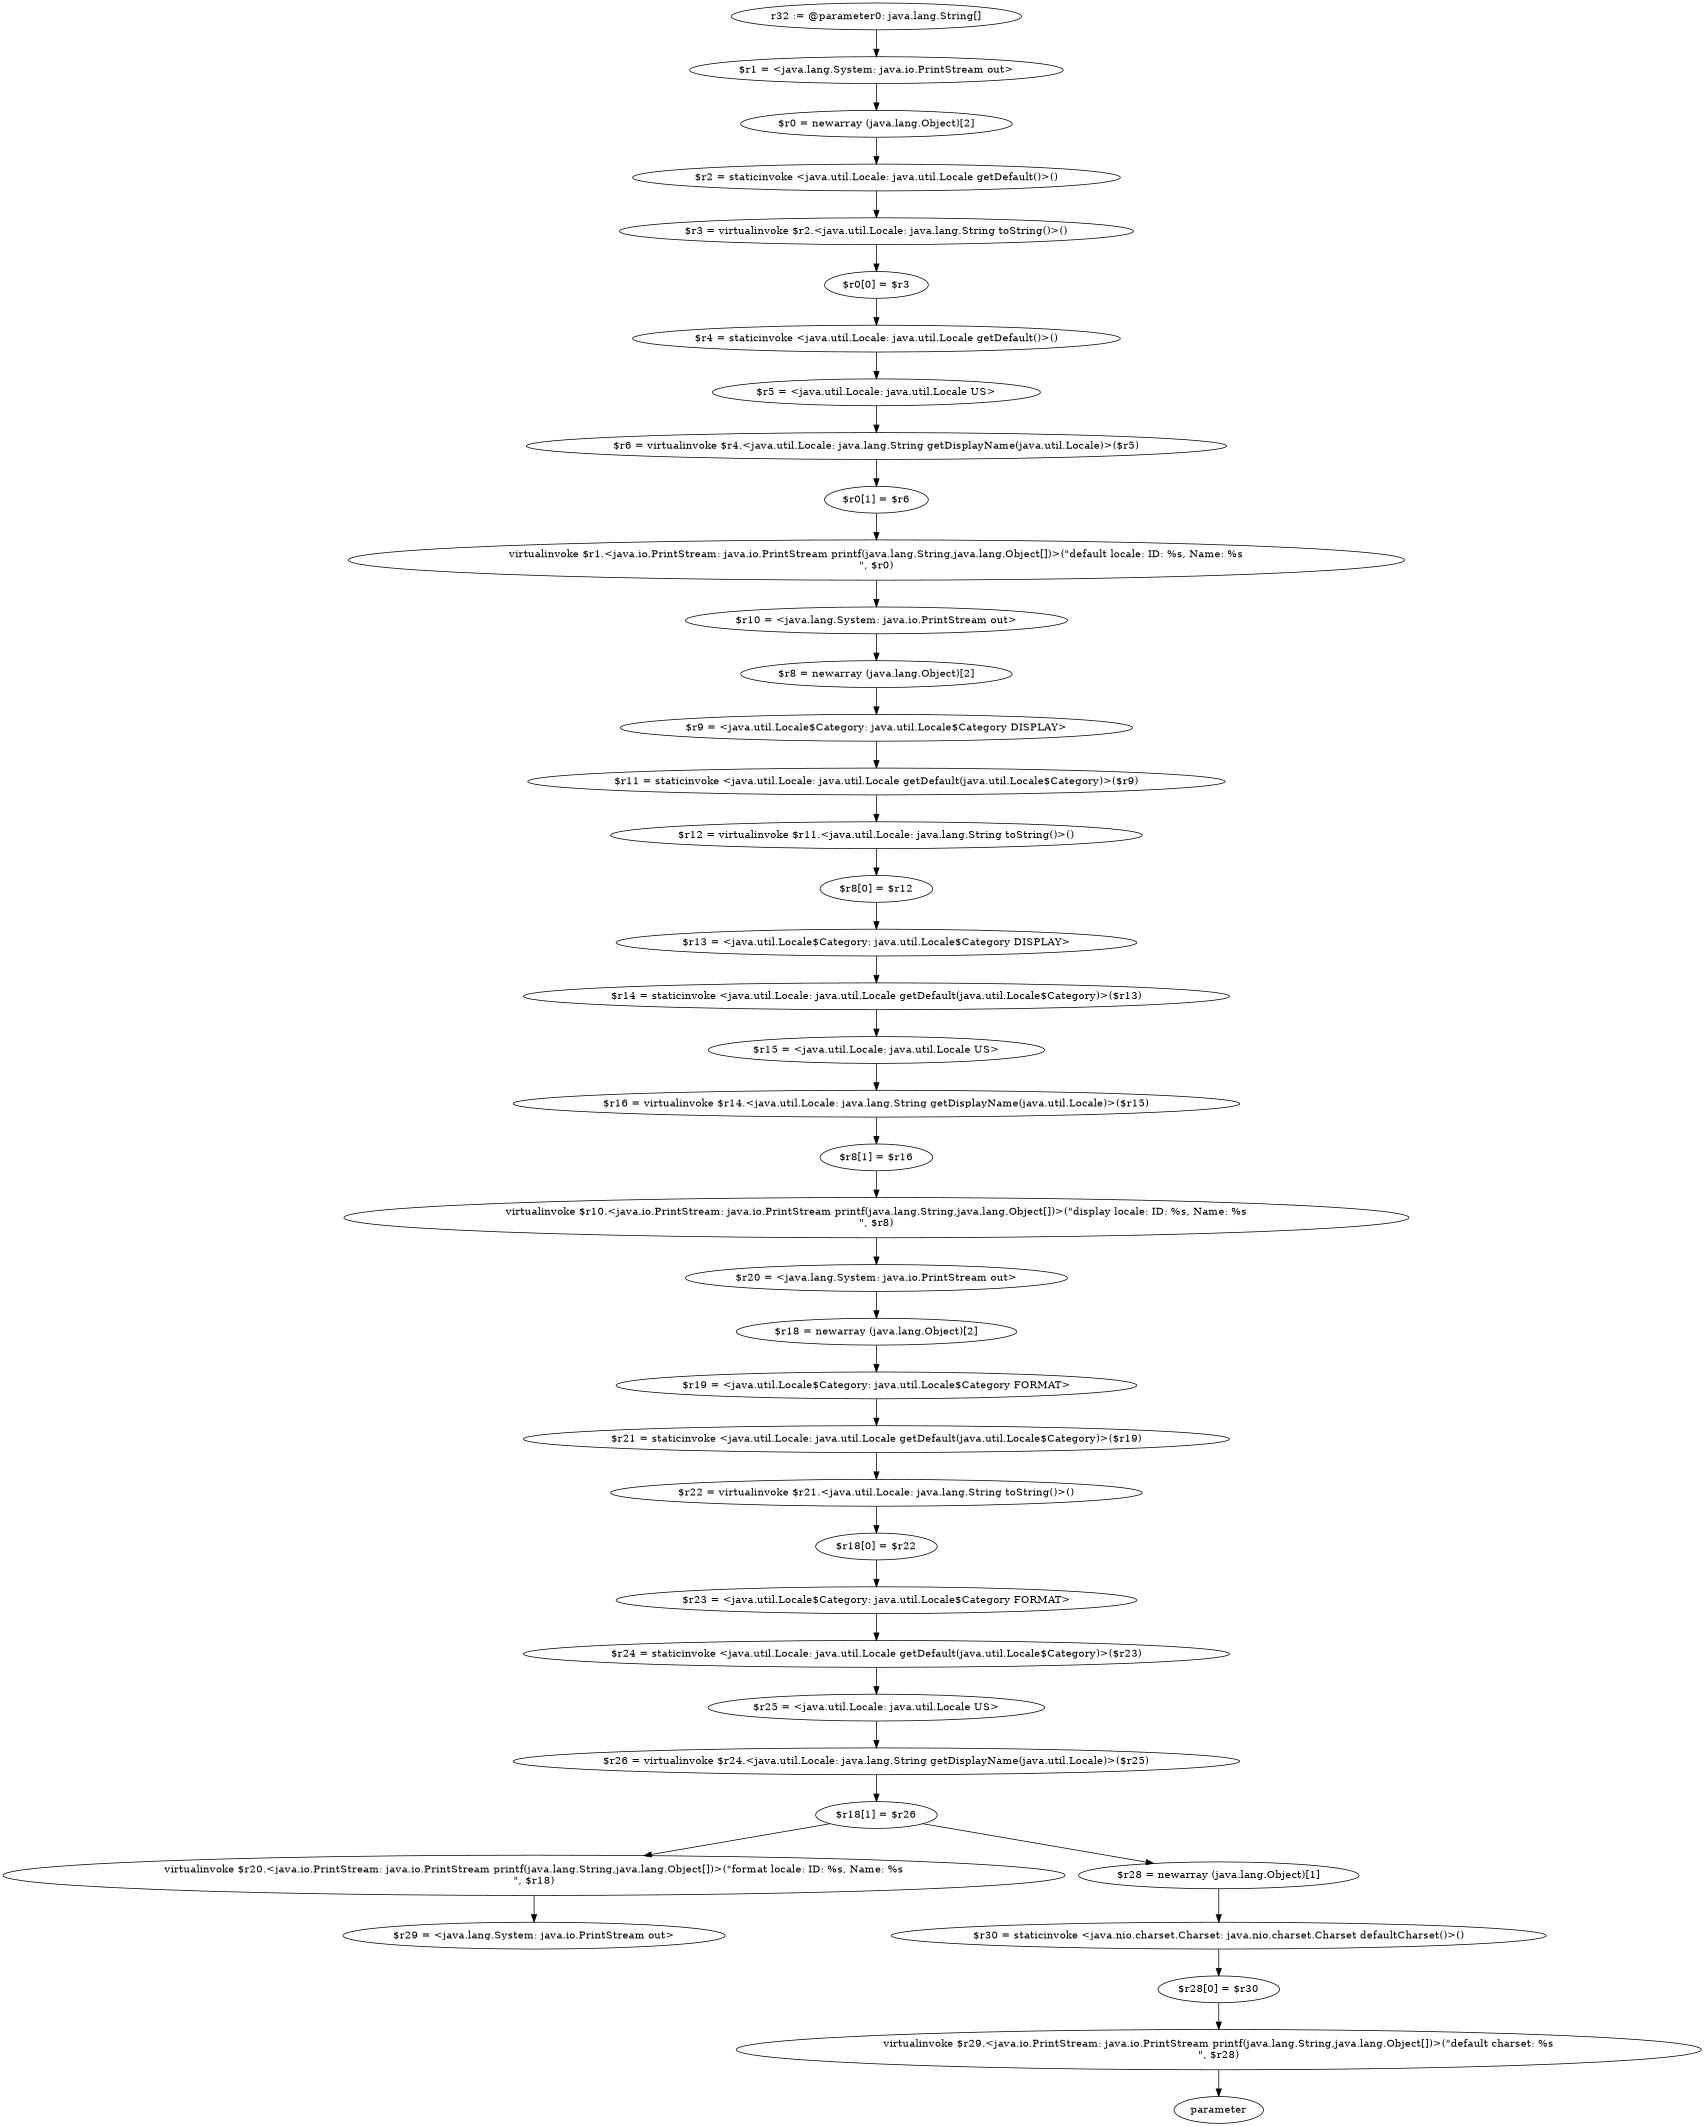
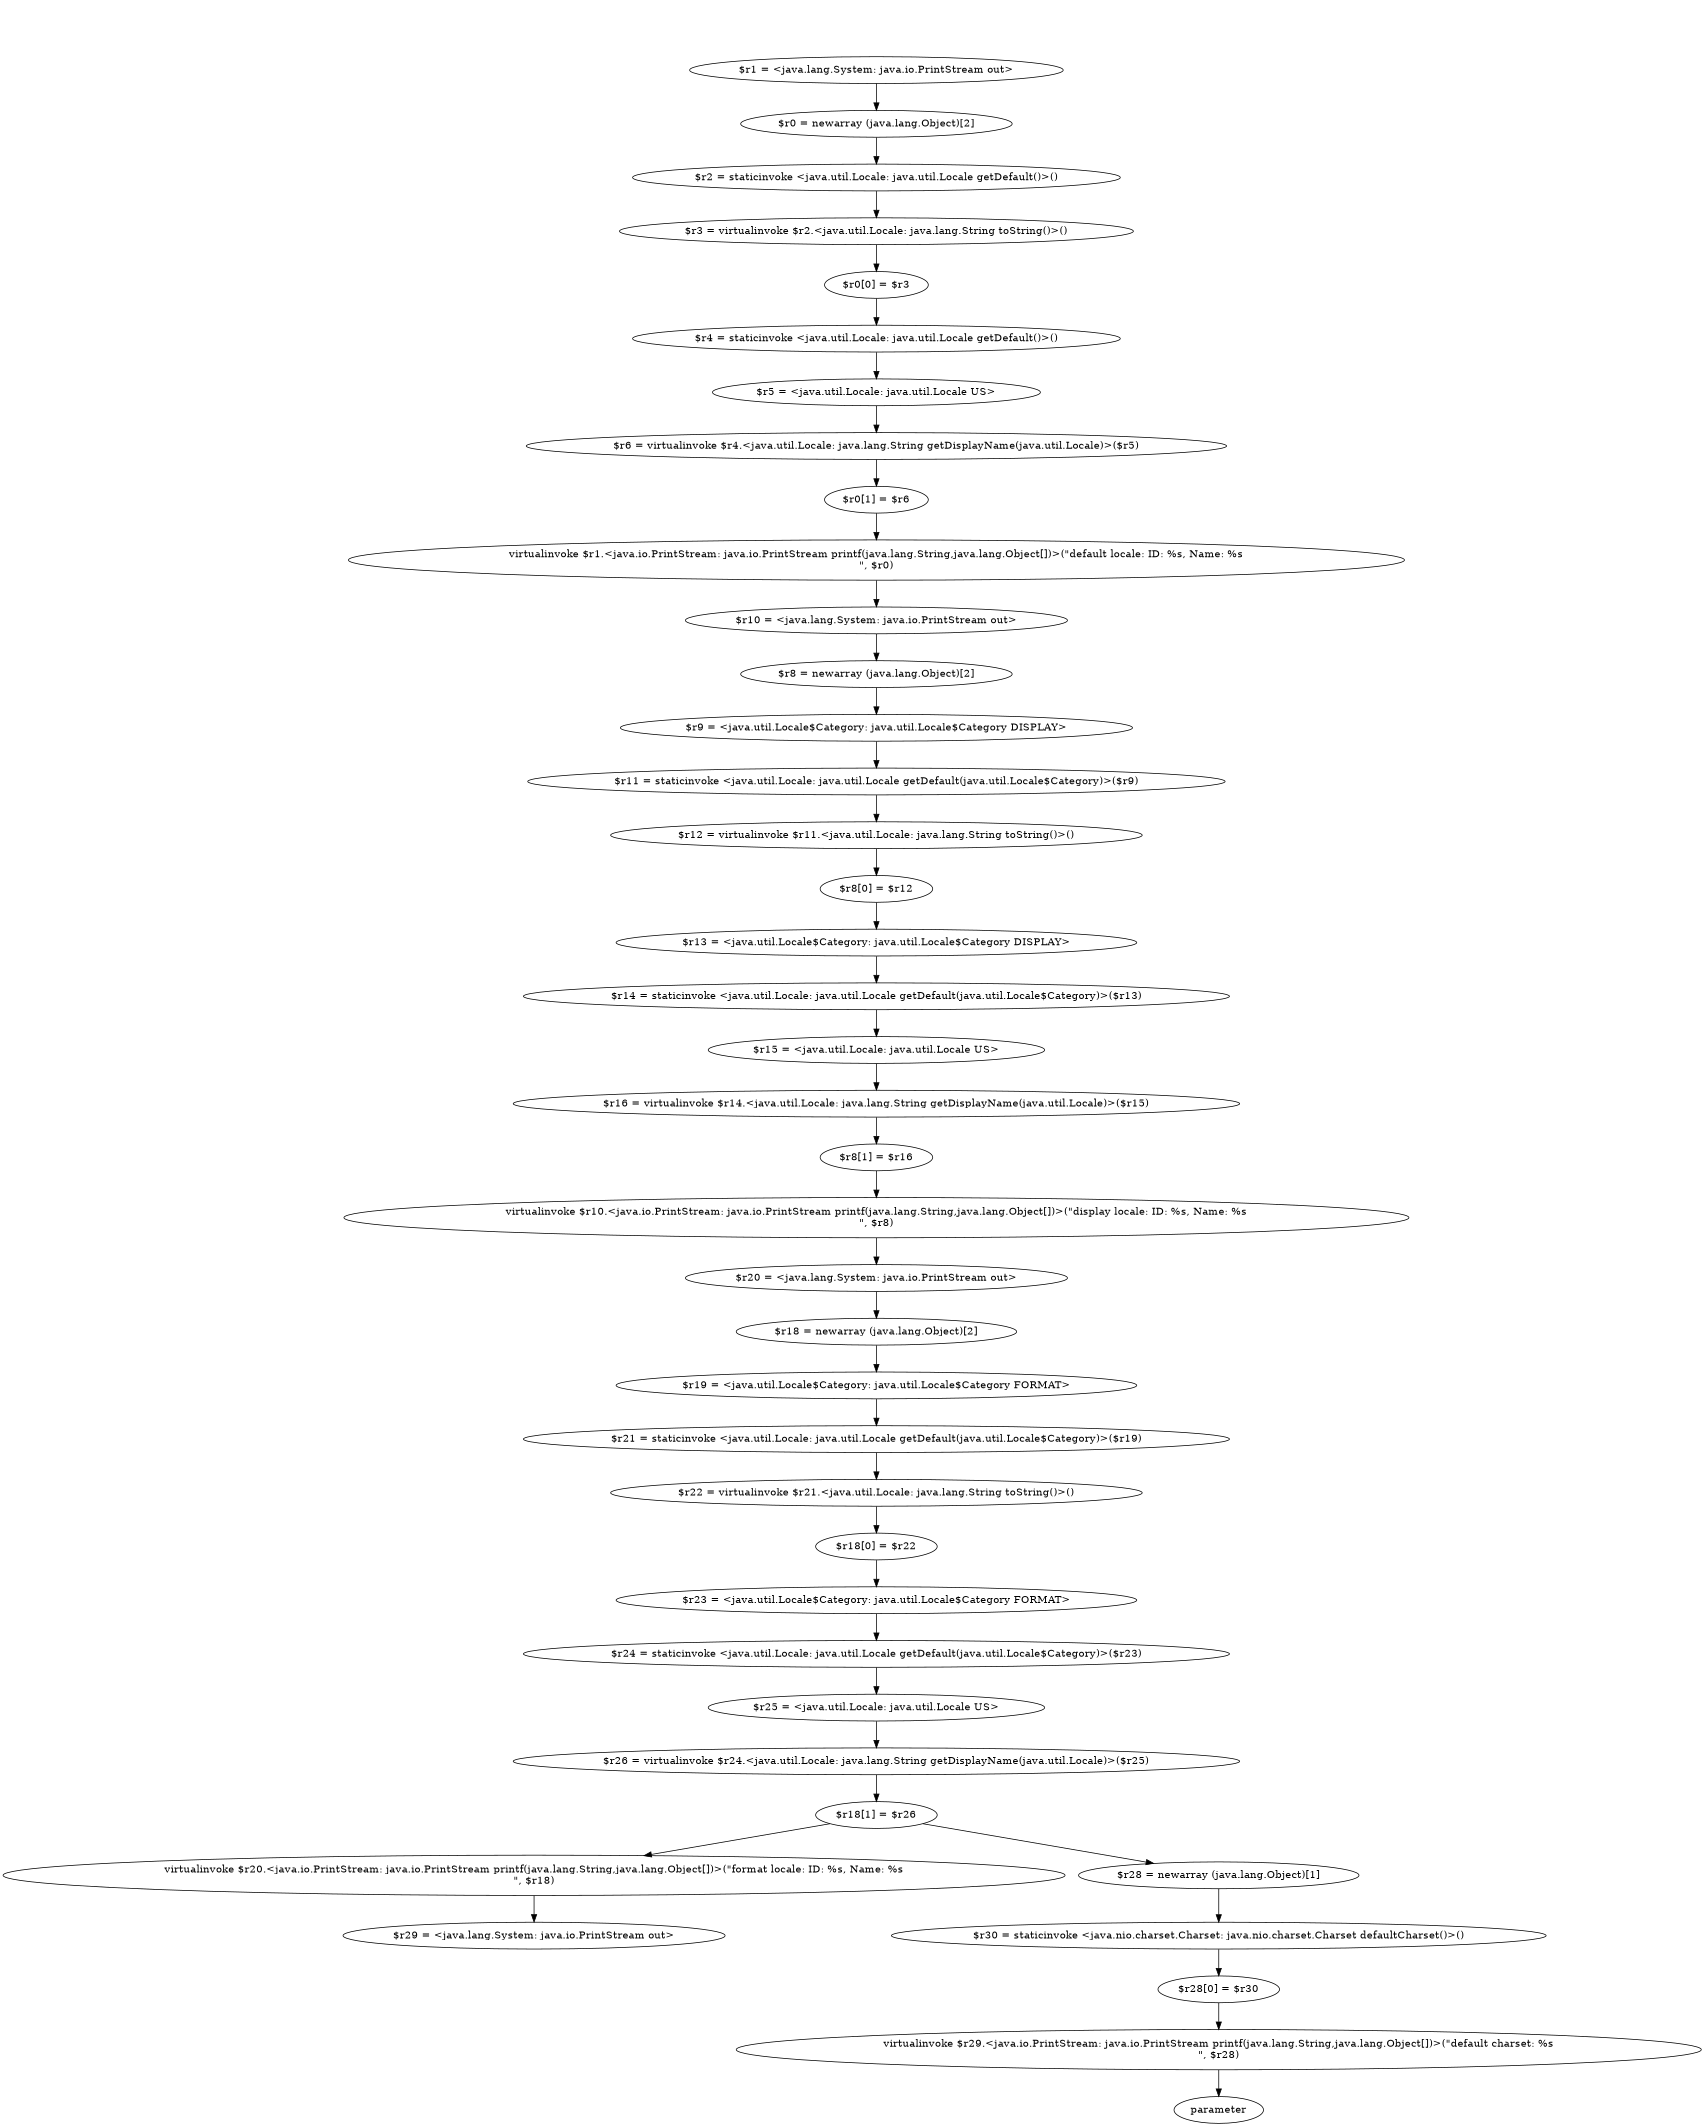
(876, 16) -> none
